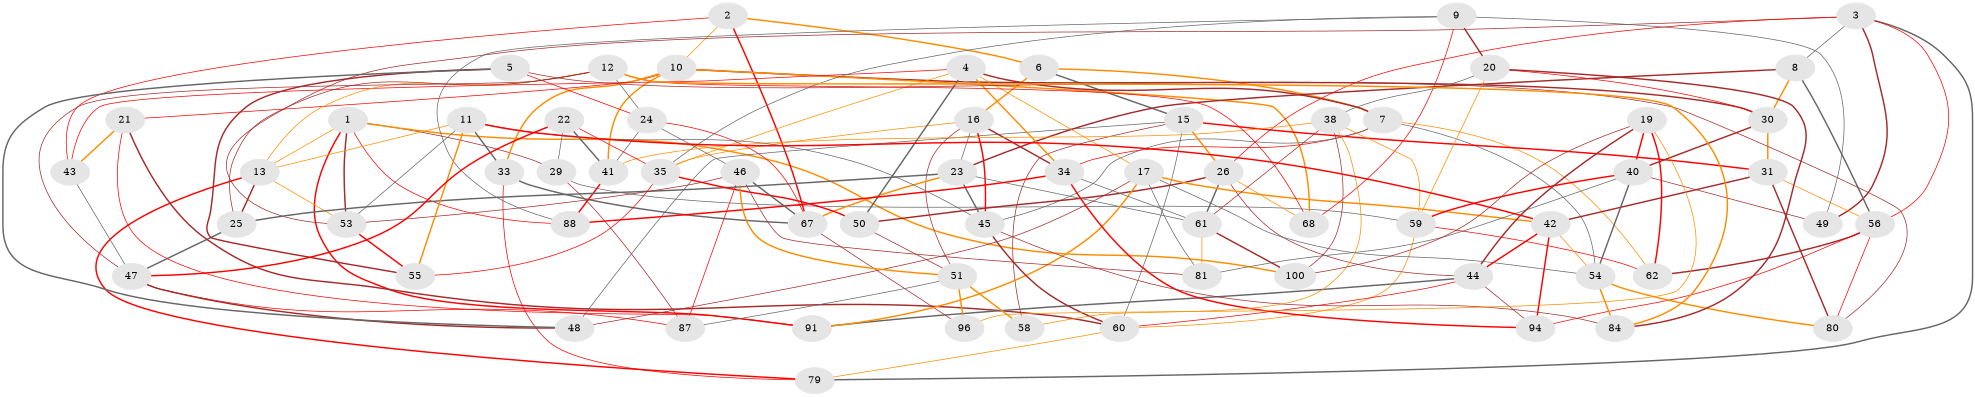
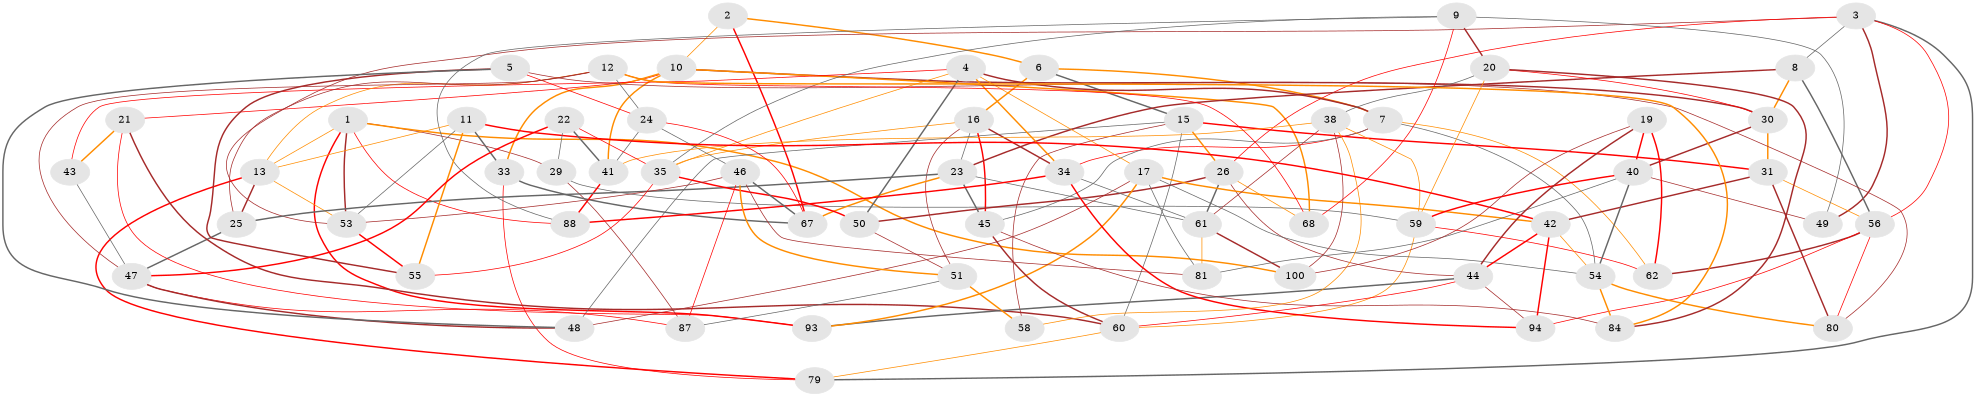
(363, 49) -> none
(821, 154) -> none
(812, 329) -> (812, 329)
(965, 329) -> none
